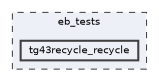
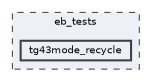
(79, 51) -> (76, 51)
